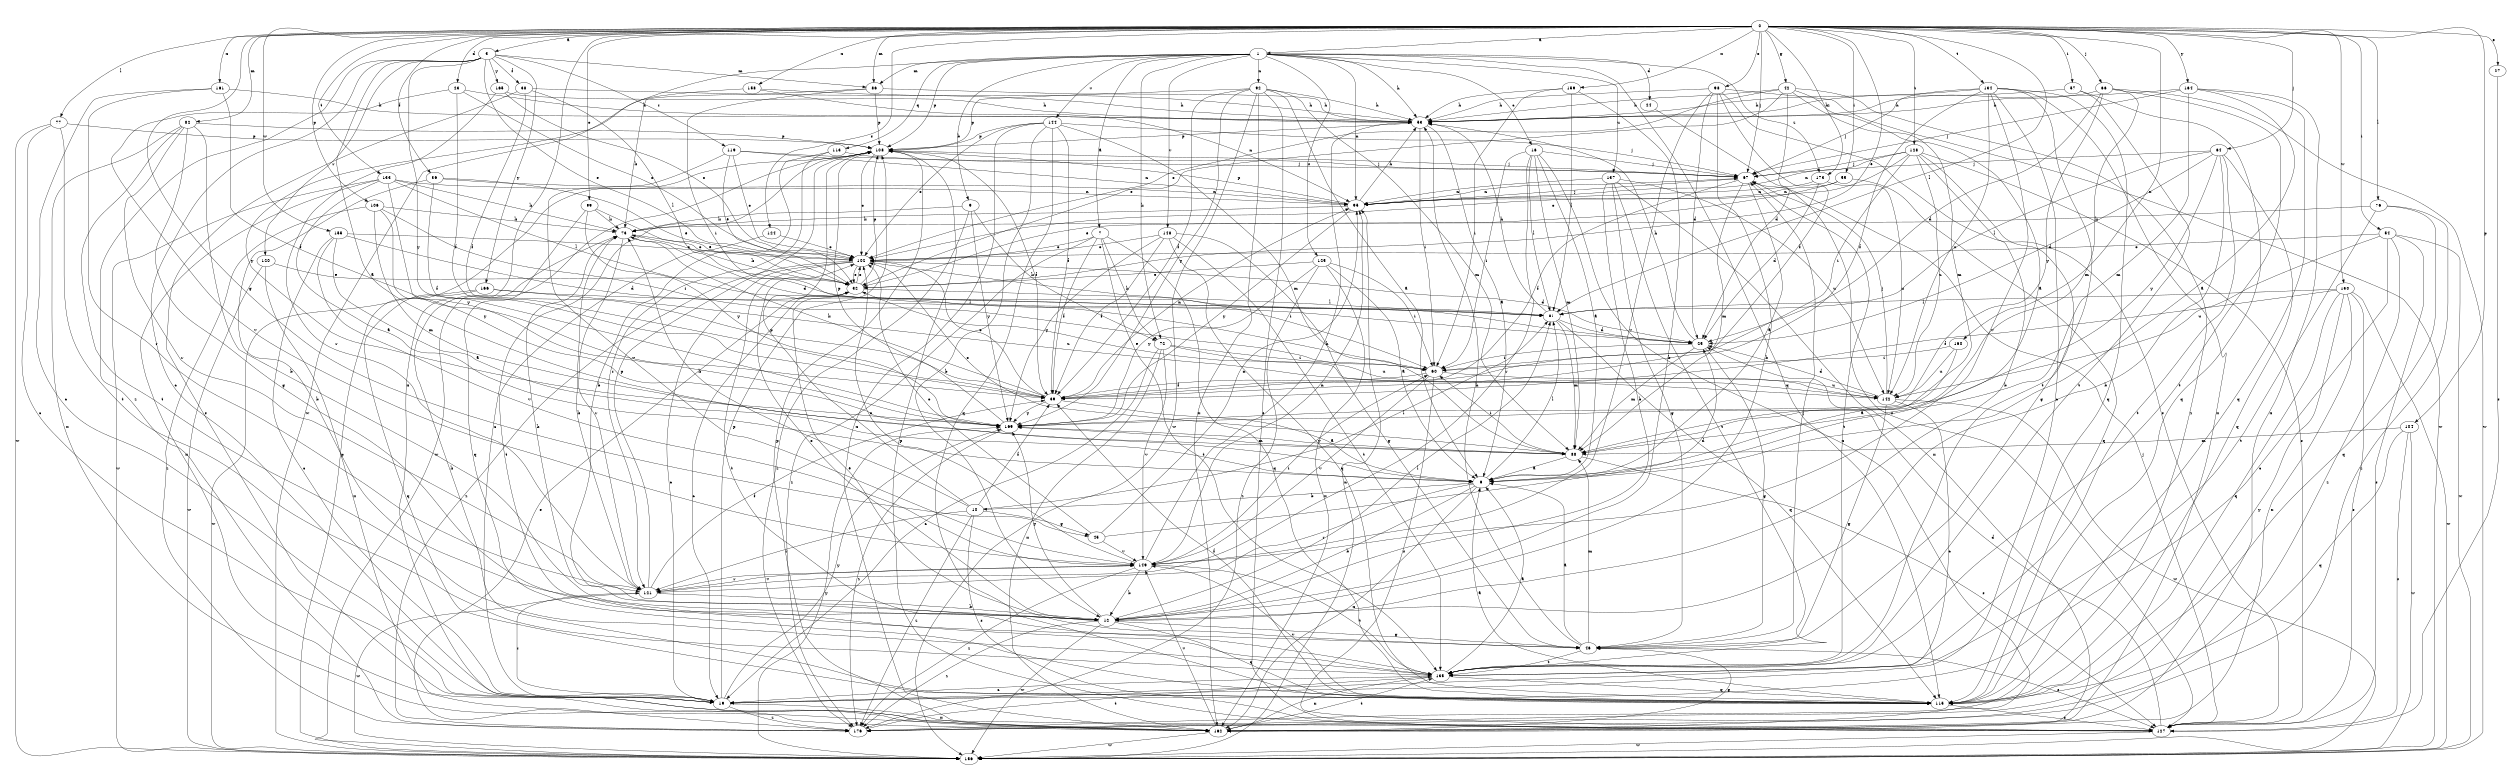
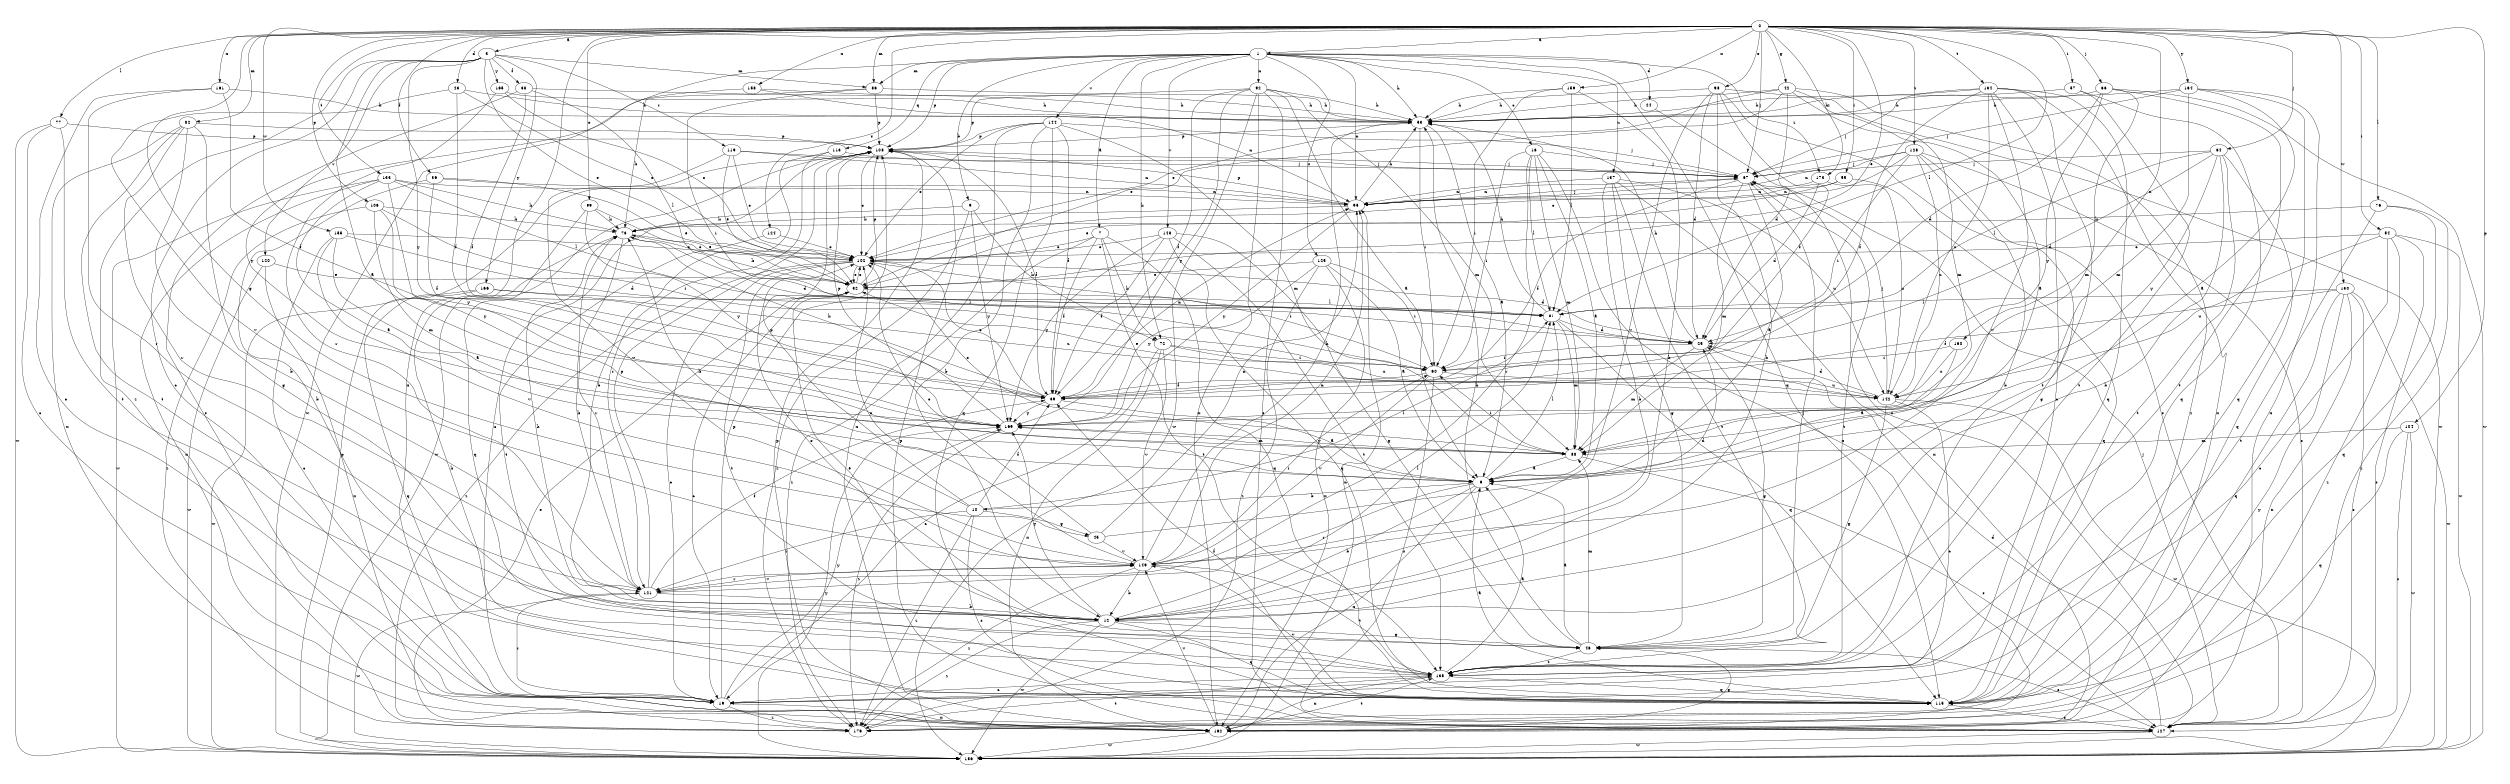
(2498, 71) -> none
